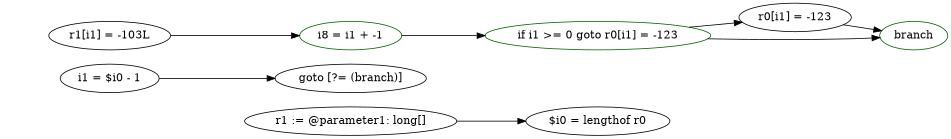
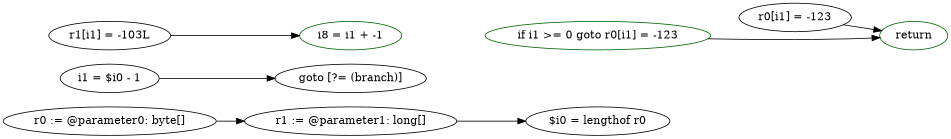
(712, 25) -> none
(439, 36) -> none
(914, 36) -> (914, 36)
none -> (110, 121)
